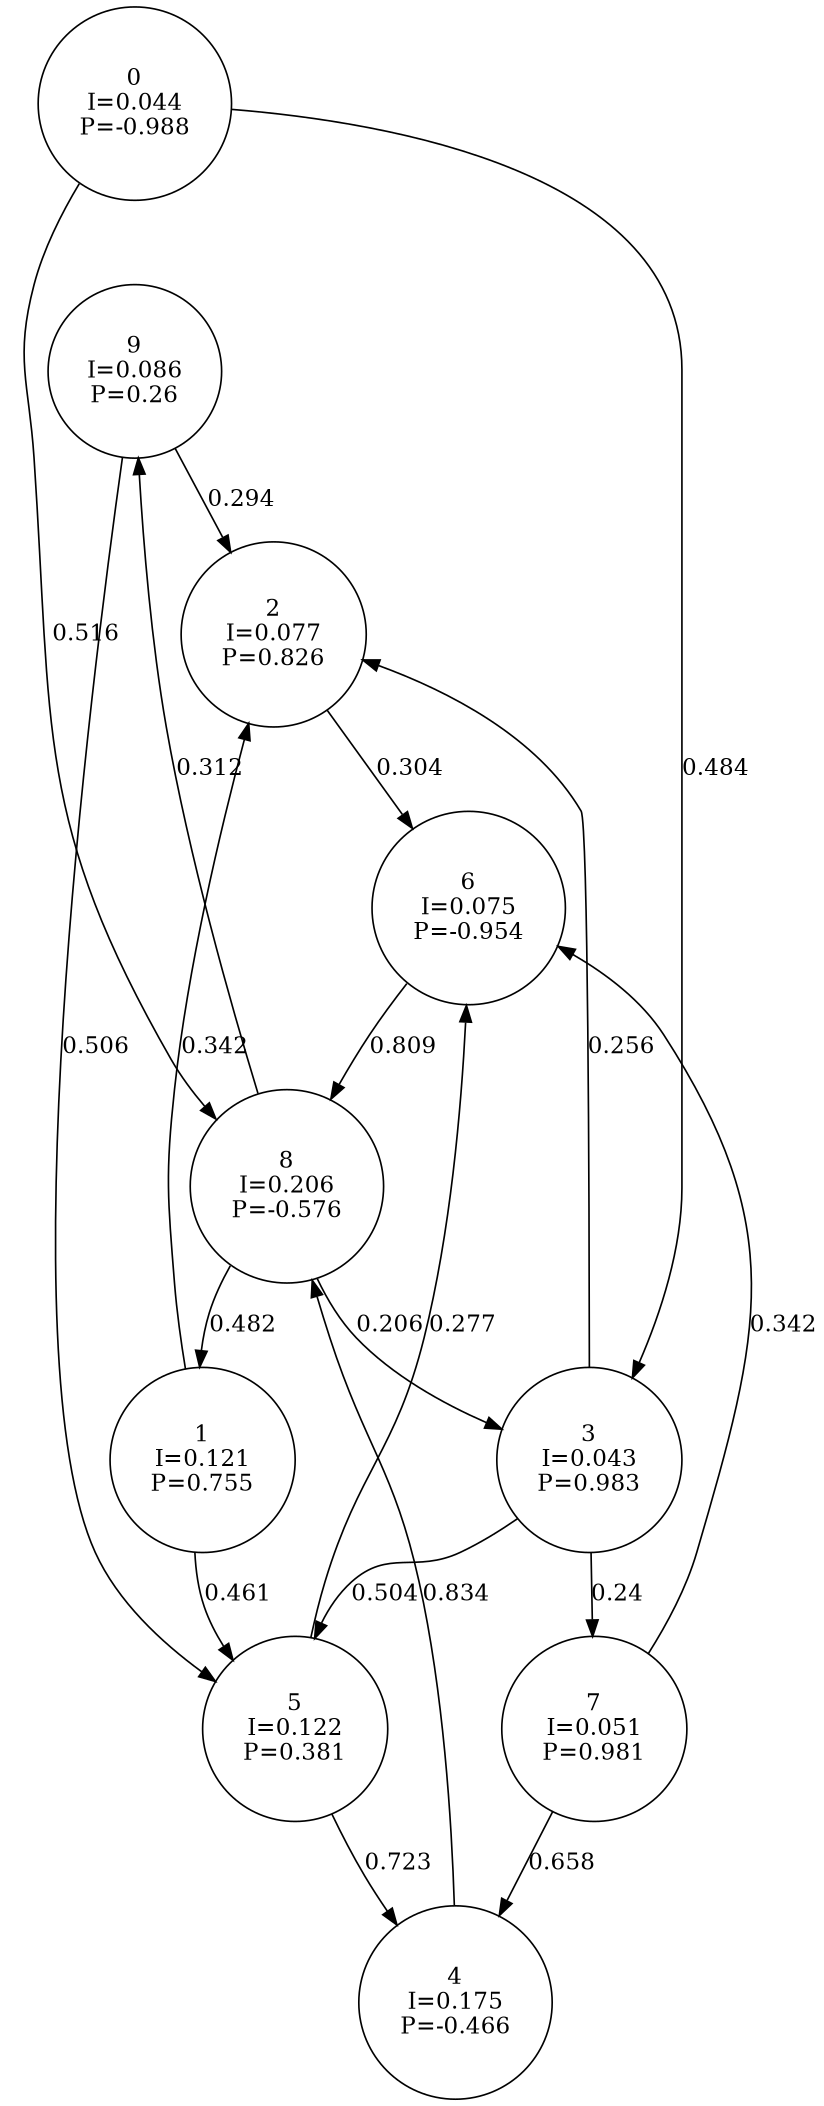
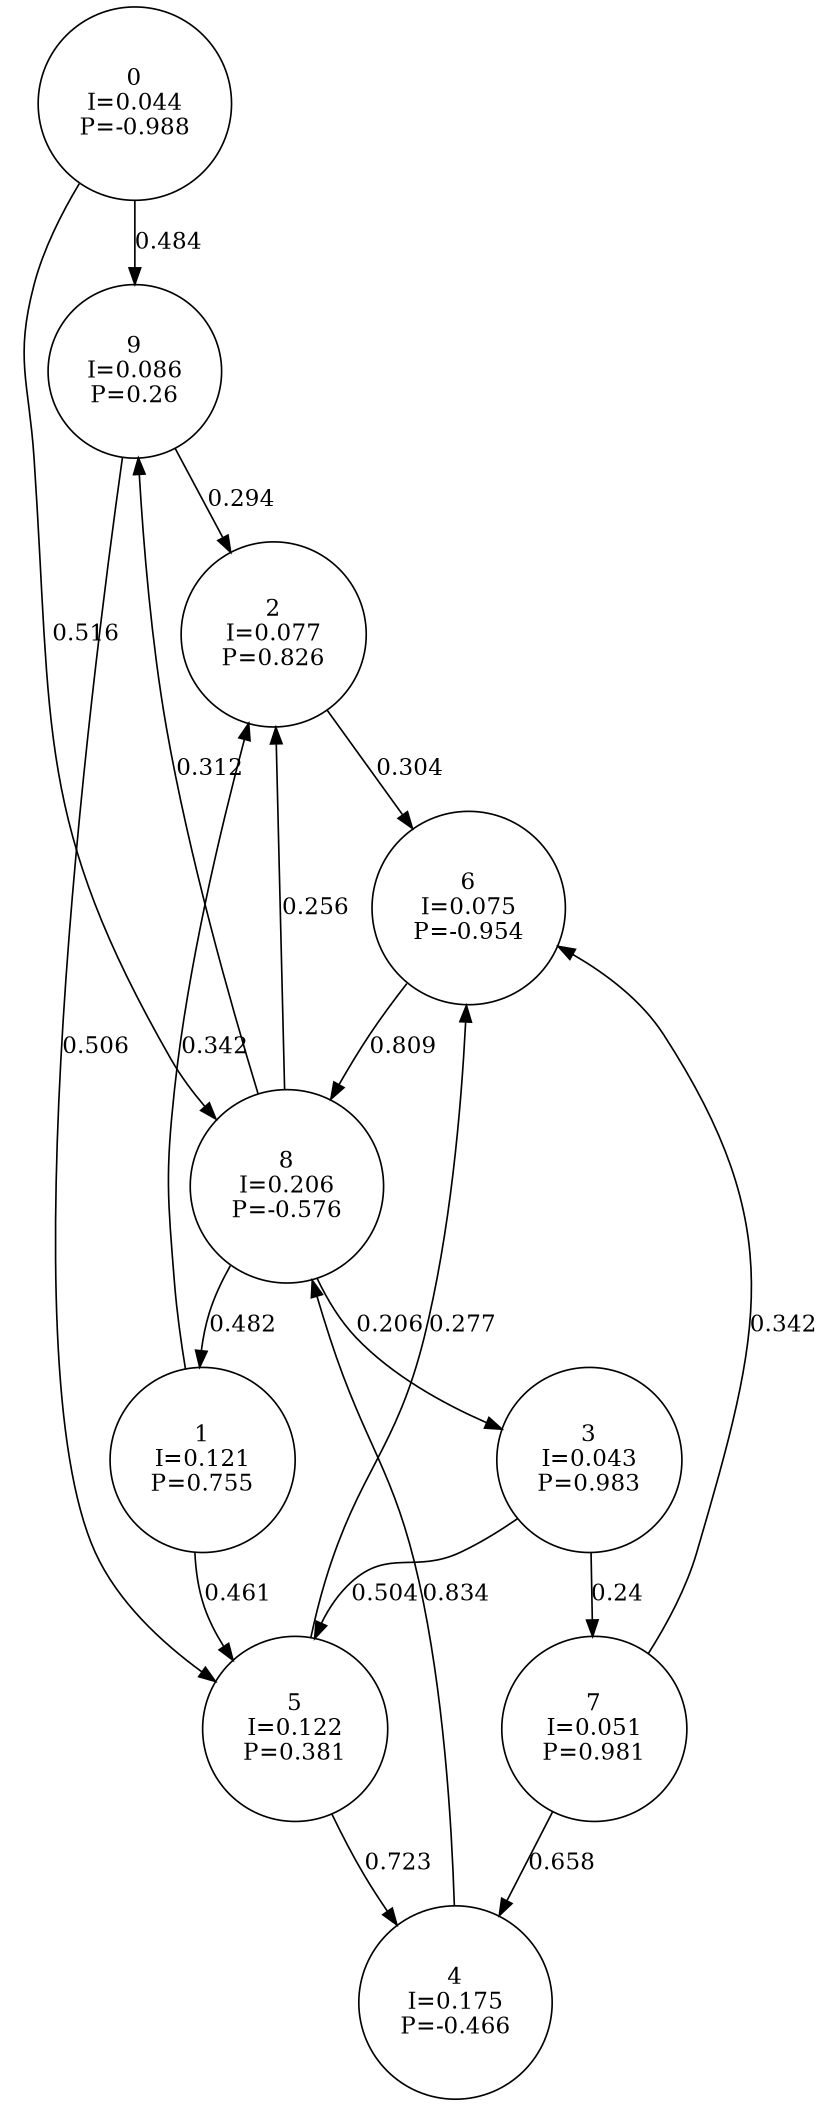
(682, 586) -> (135, 234)
(587, 982) -> (280, 917)
